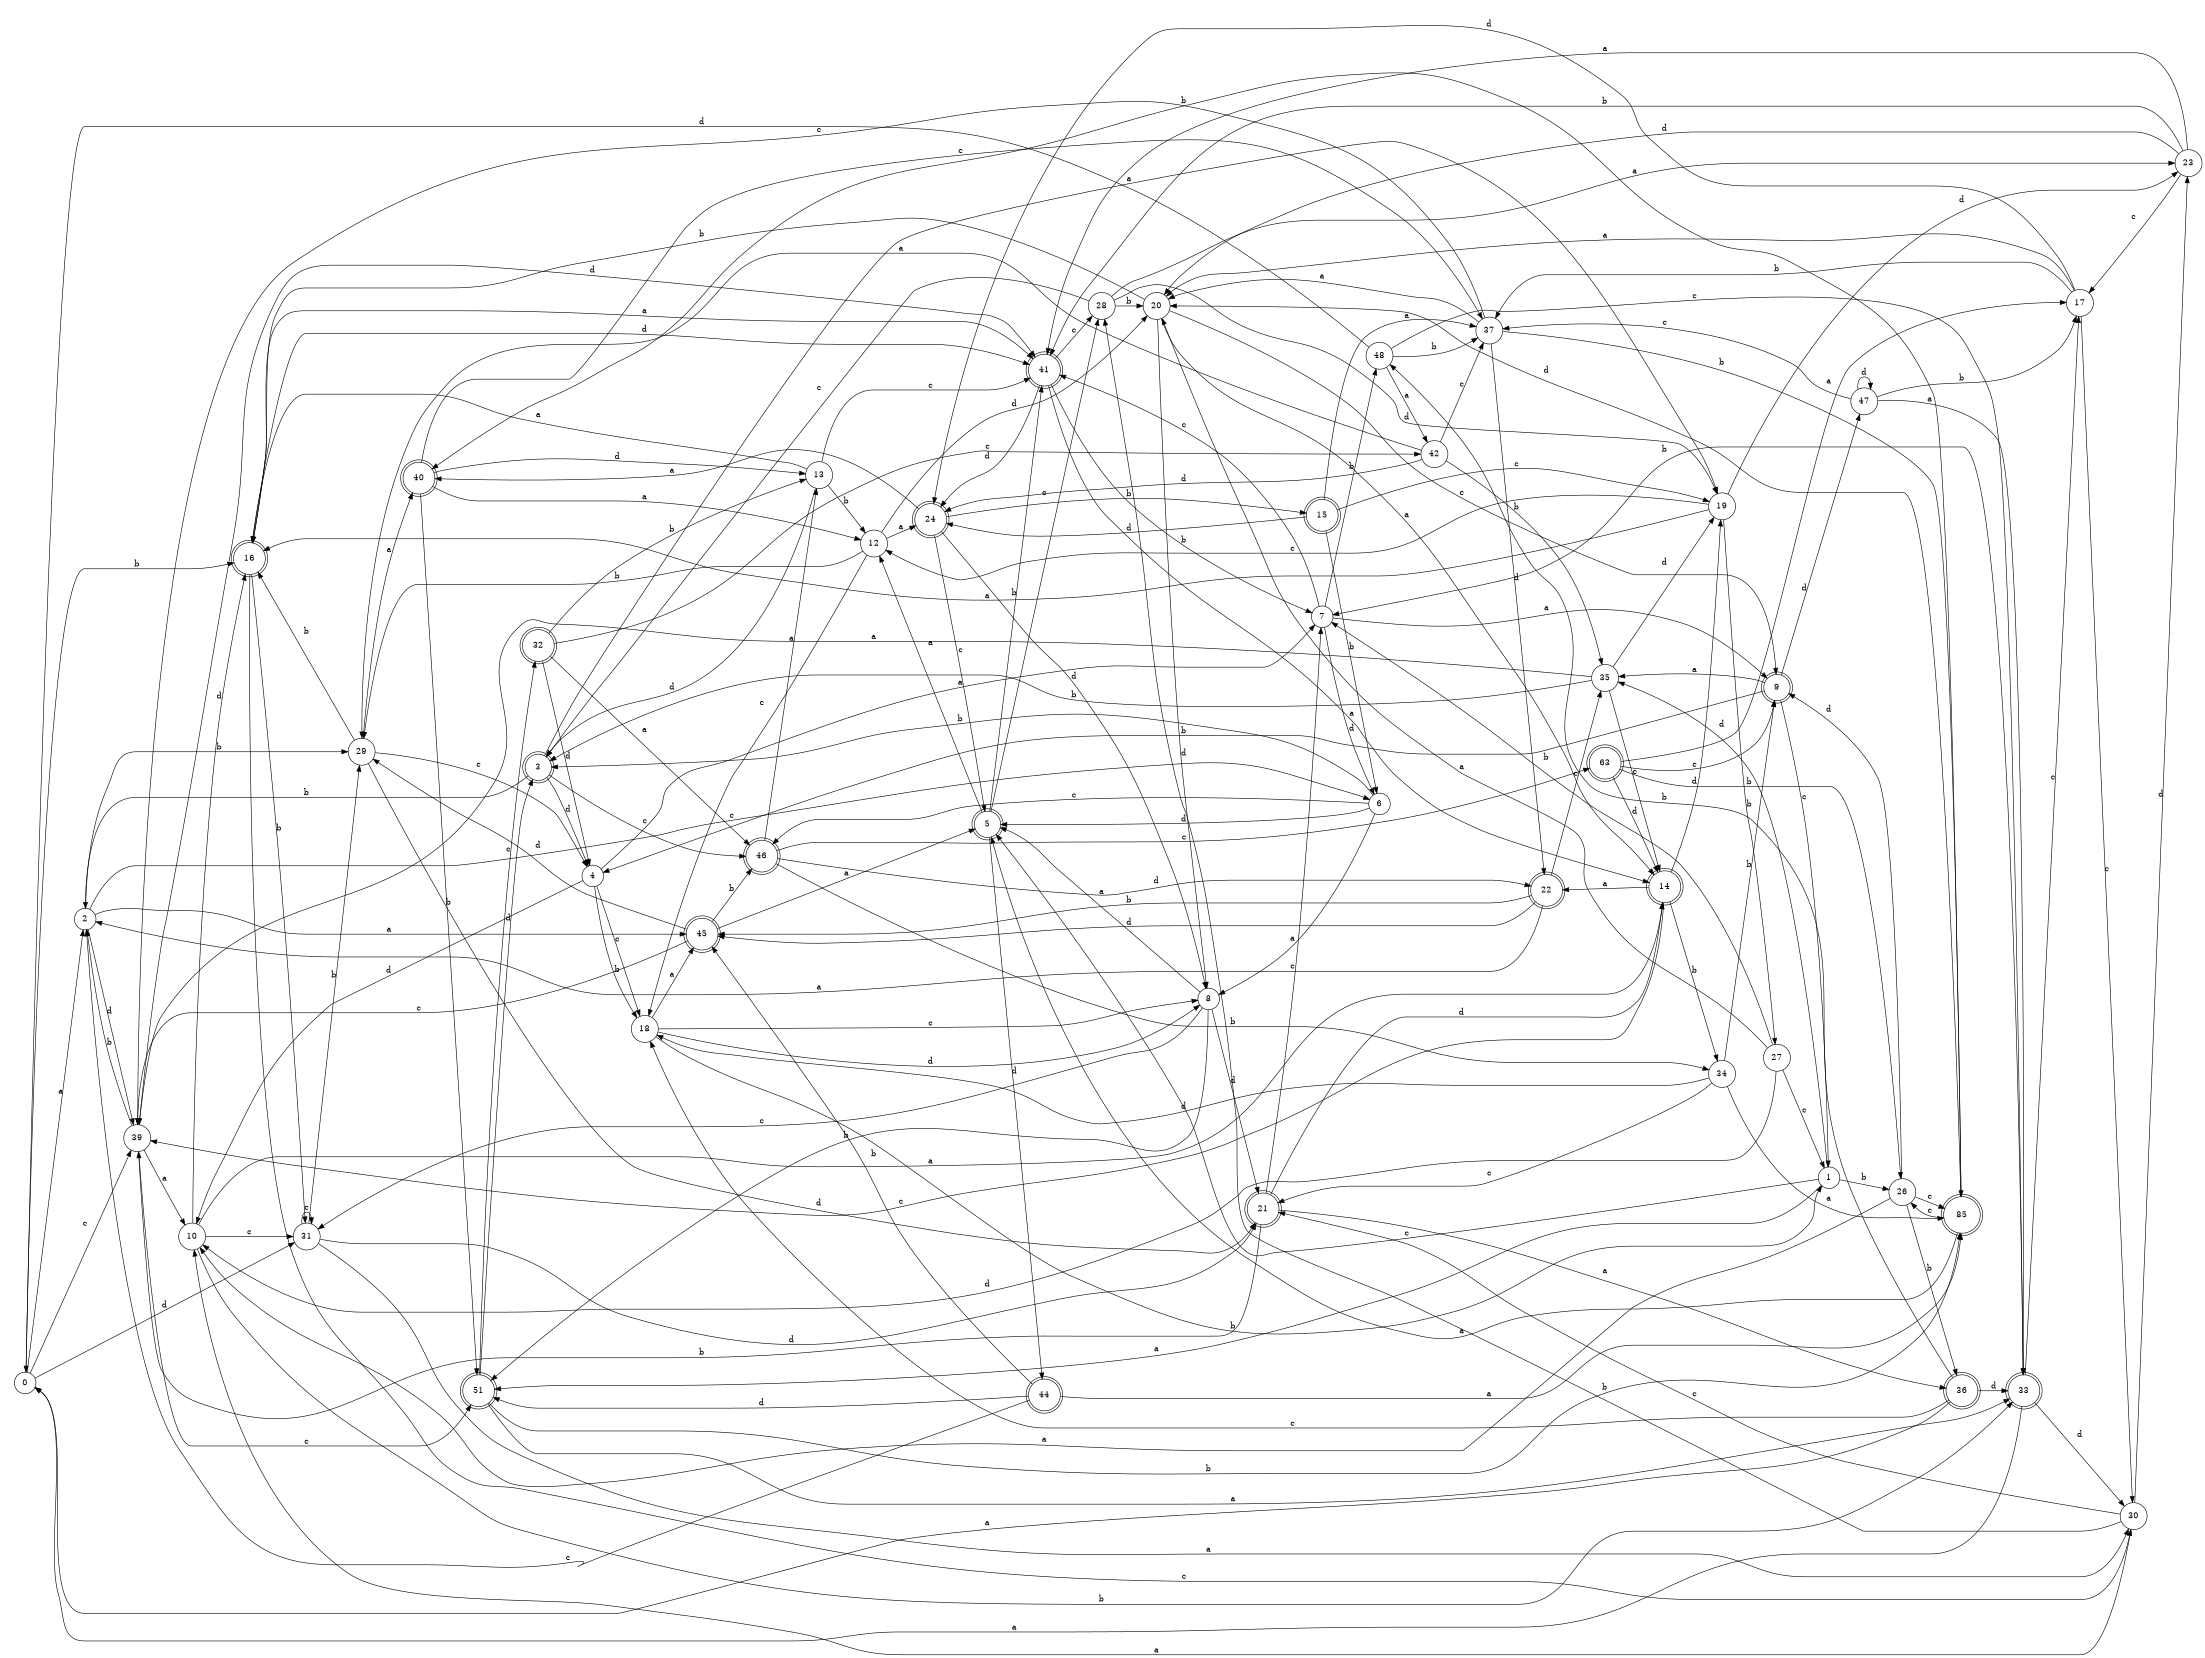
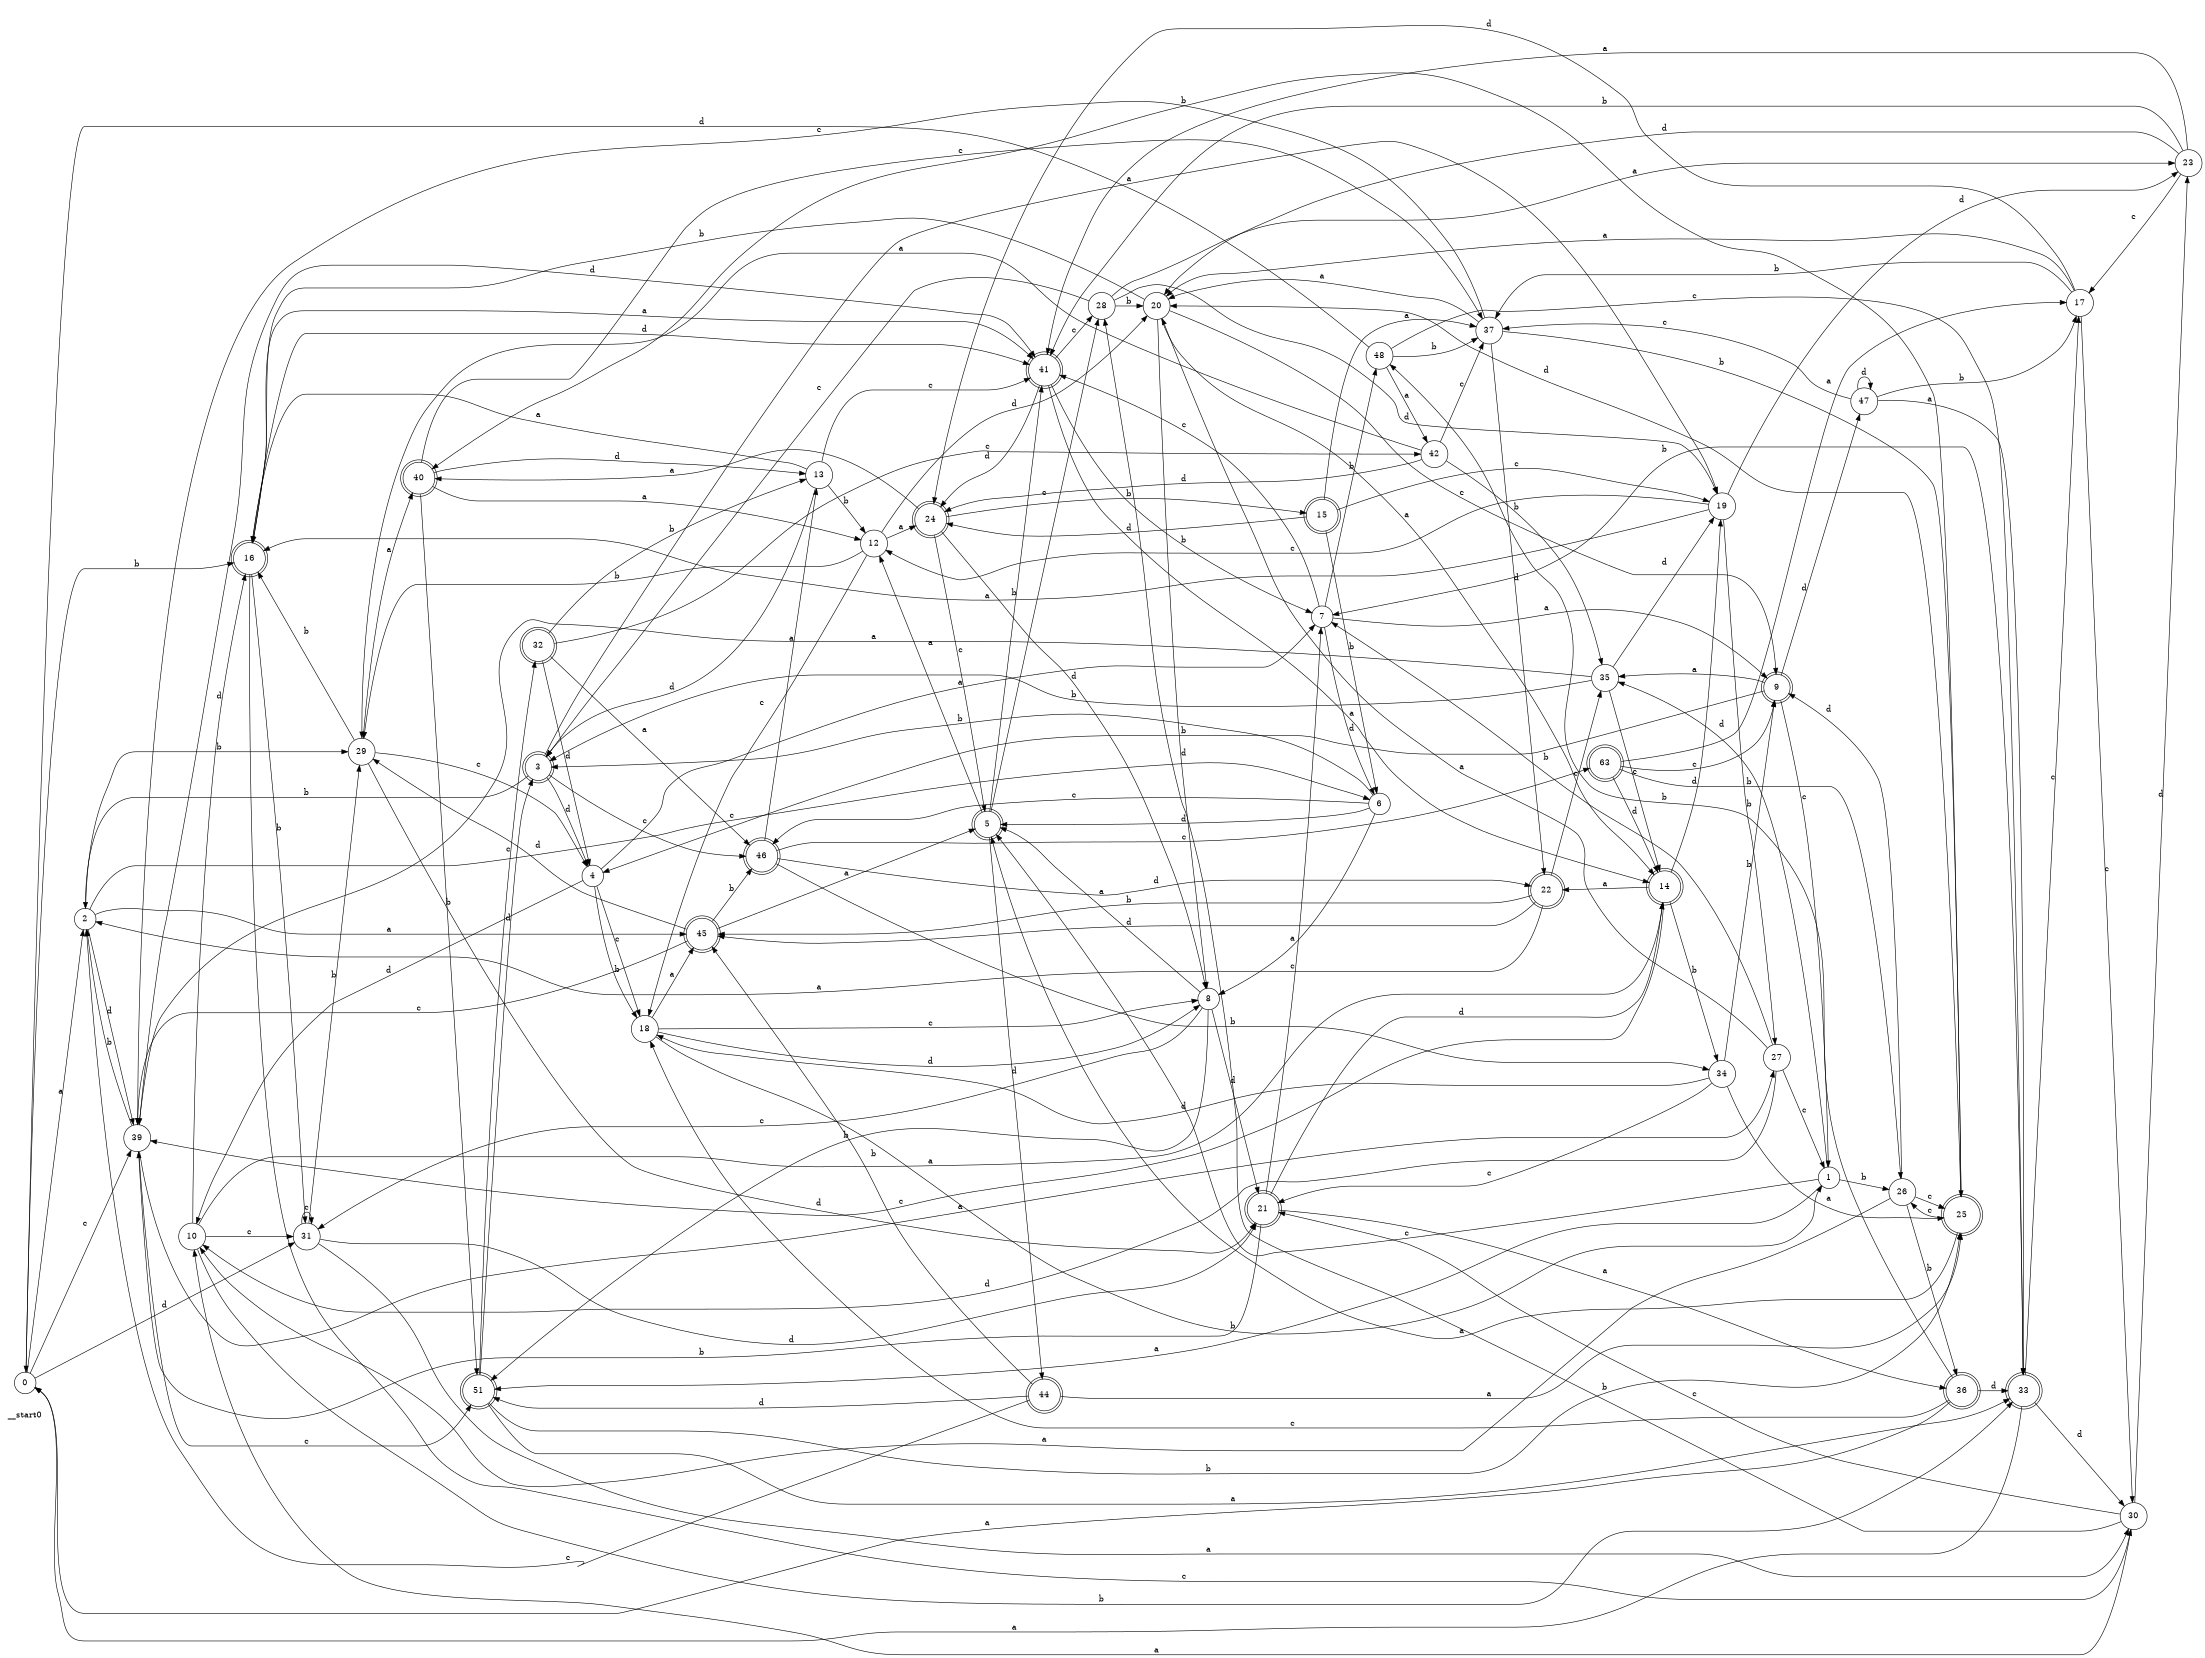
(163, 1185) -> (906, 1221)
(1962, 1215) -> (1962, 1215)
none -> (25, 1415)
